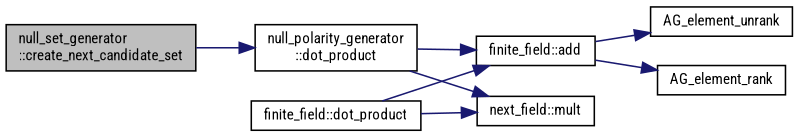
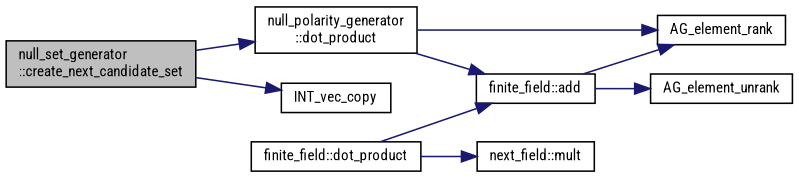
(426, 76) -> (530, 30)
none -> (336, 98)
